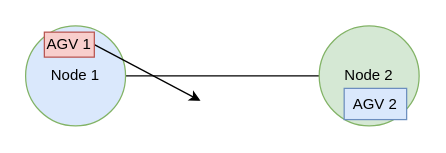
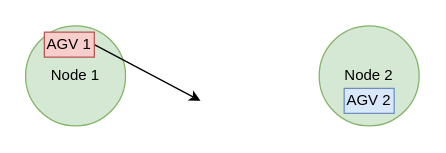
(76, 76) -> (76, 76)
(239, 76) -> none
(376, 104) -> (369, 101)
